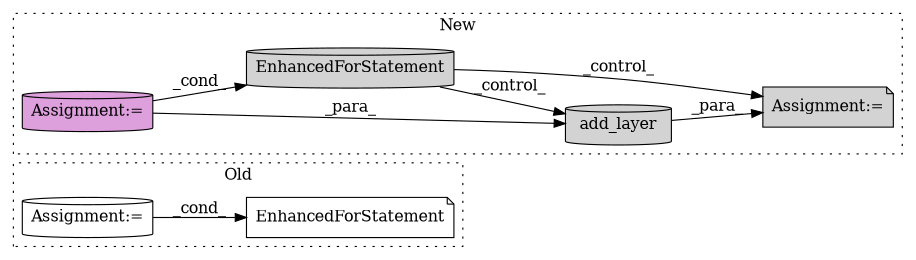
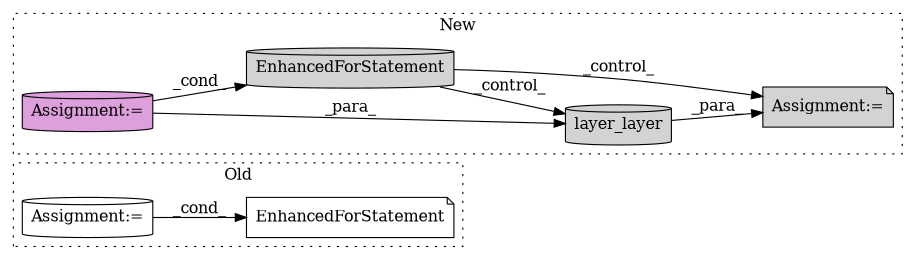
(618, 125) -> (618, 125)
